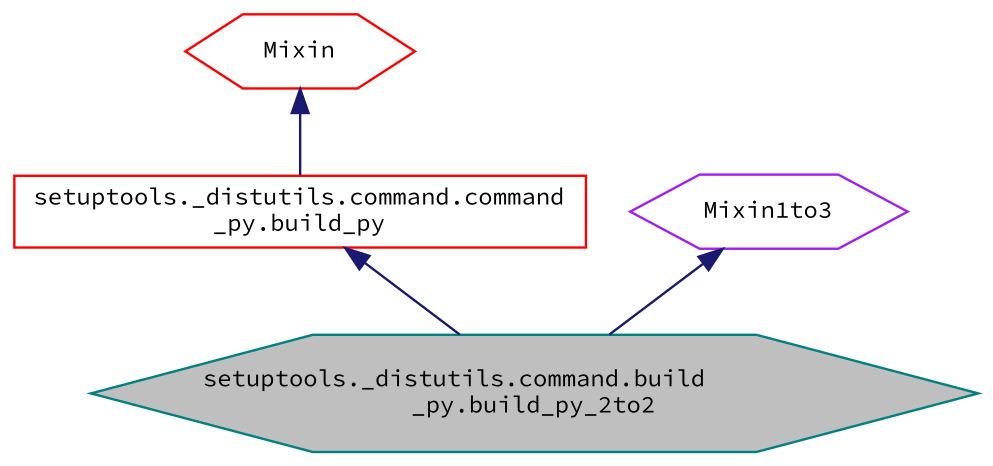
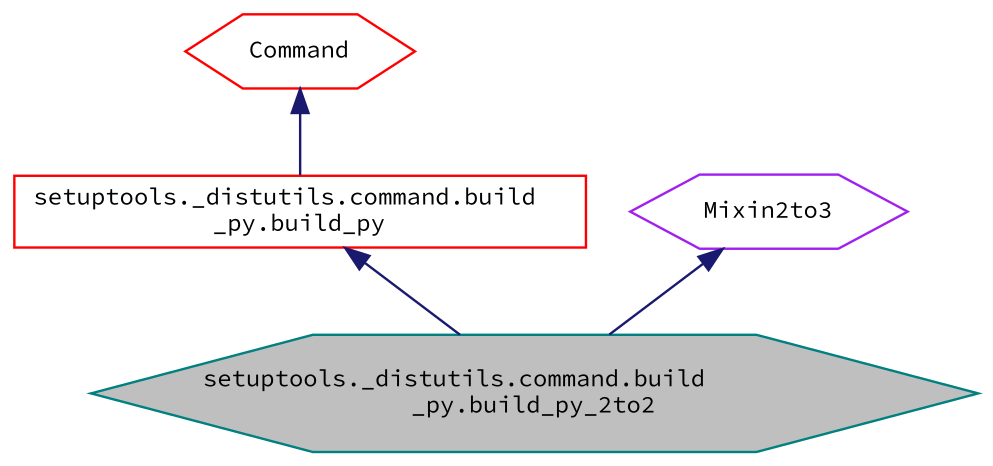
(300, 51) -> (300, 51)
(300, 212) -> (300, 212)
(769, 212) -> (769, 212)
